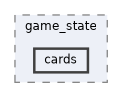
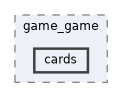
(61, 27) -> (61, 27)
